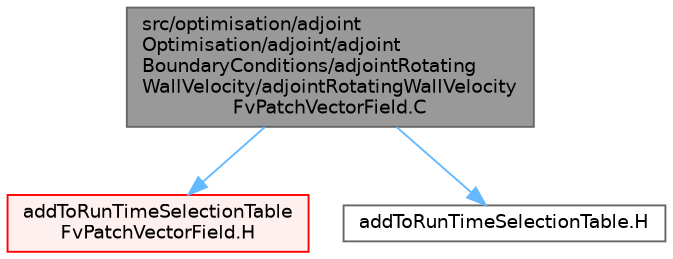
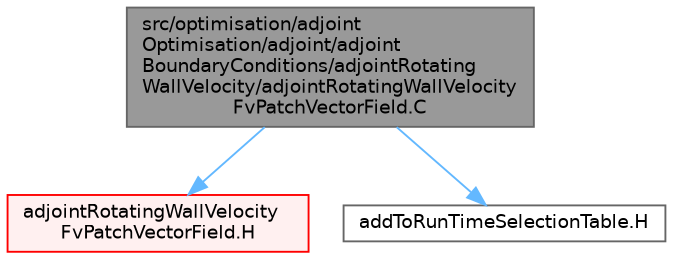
(158, 223) -> (158, 223)
